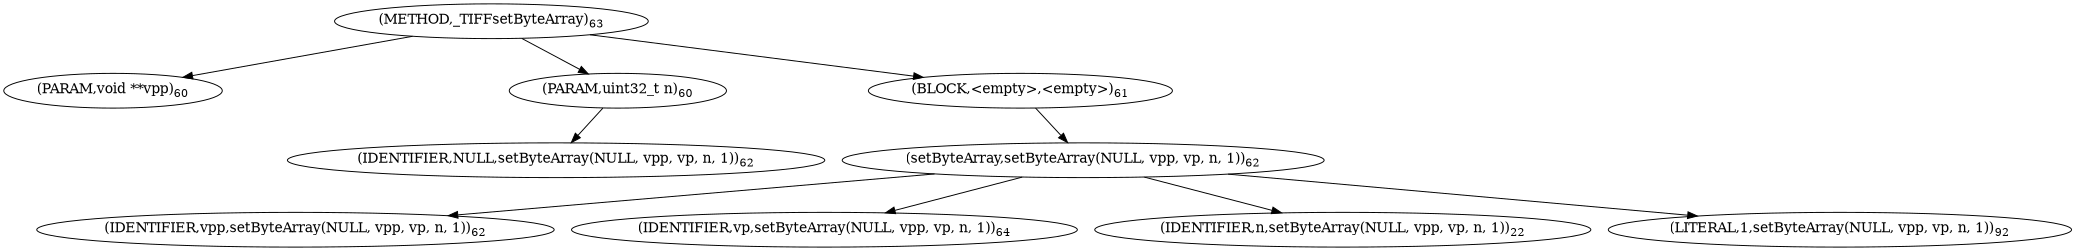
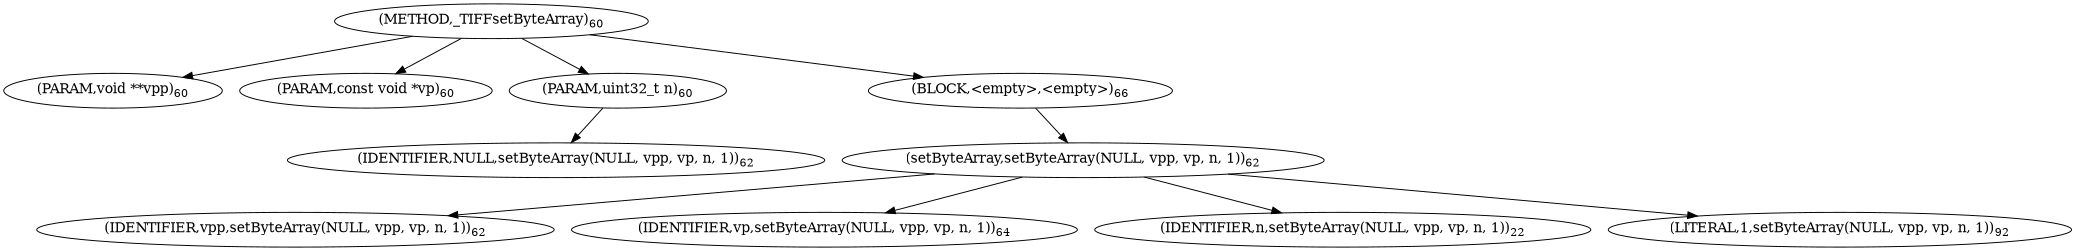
(597, 20) -> (597, 20)
(1122, 89) -> (1122, 89)
none -> (366, 91)
